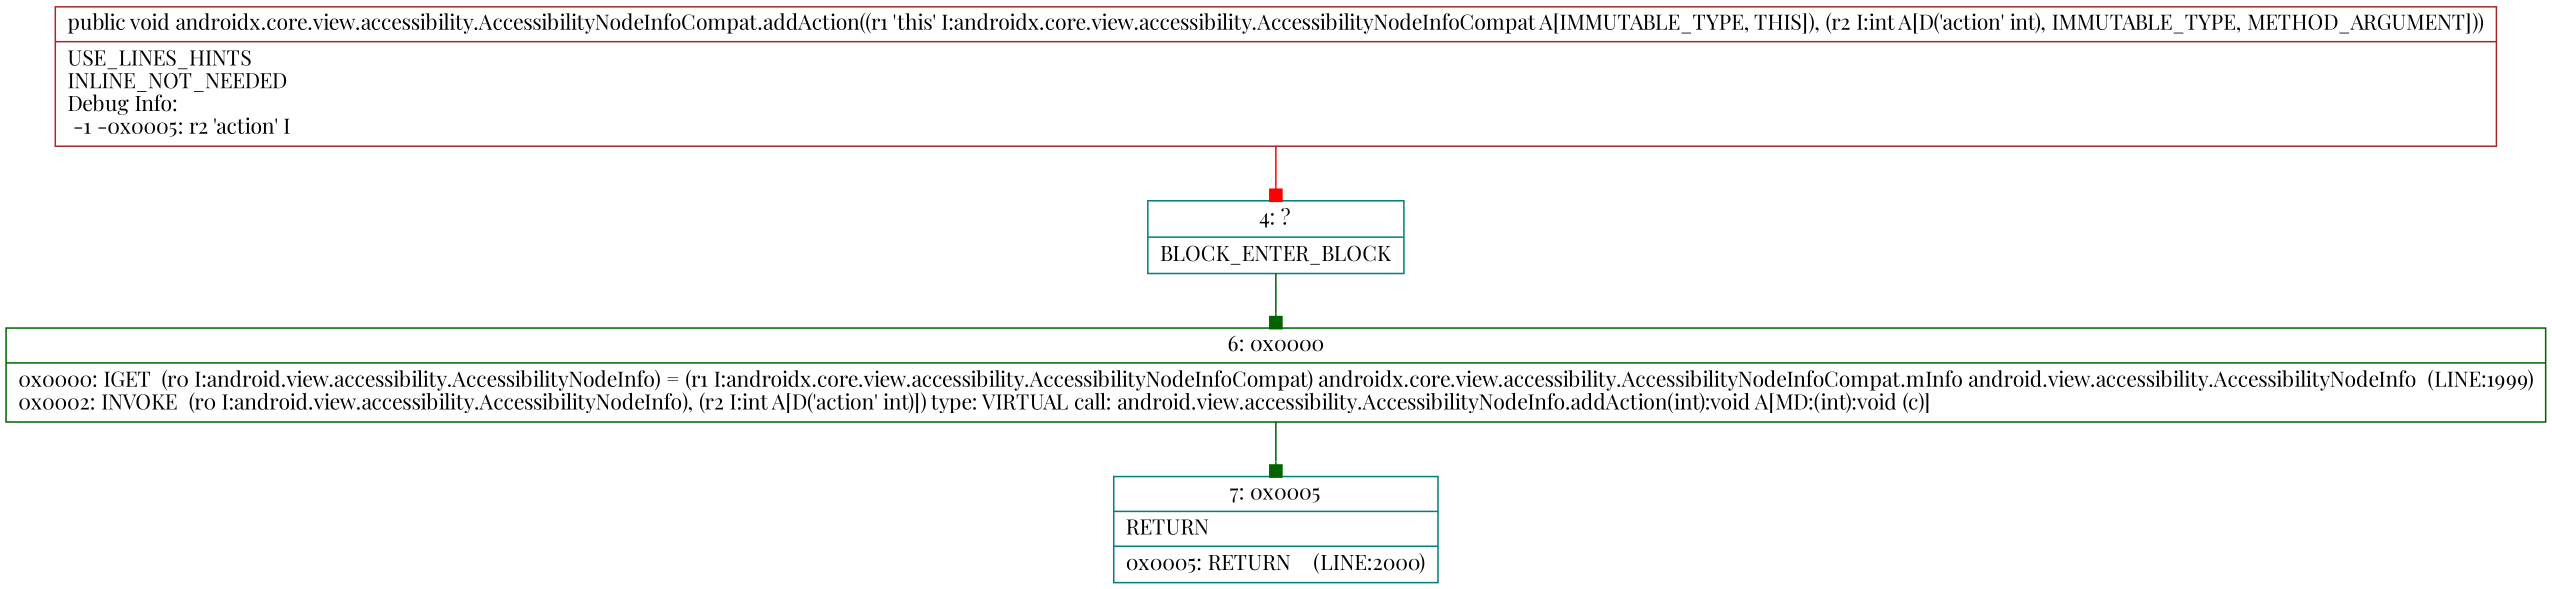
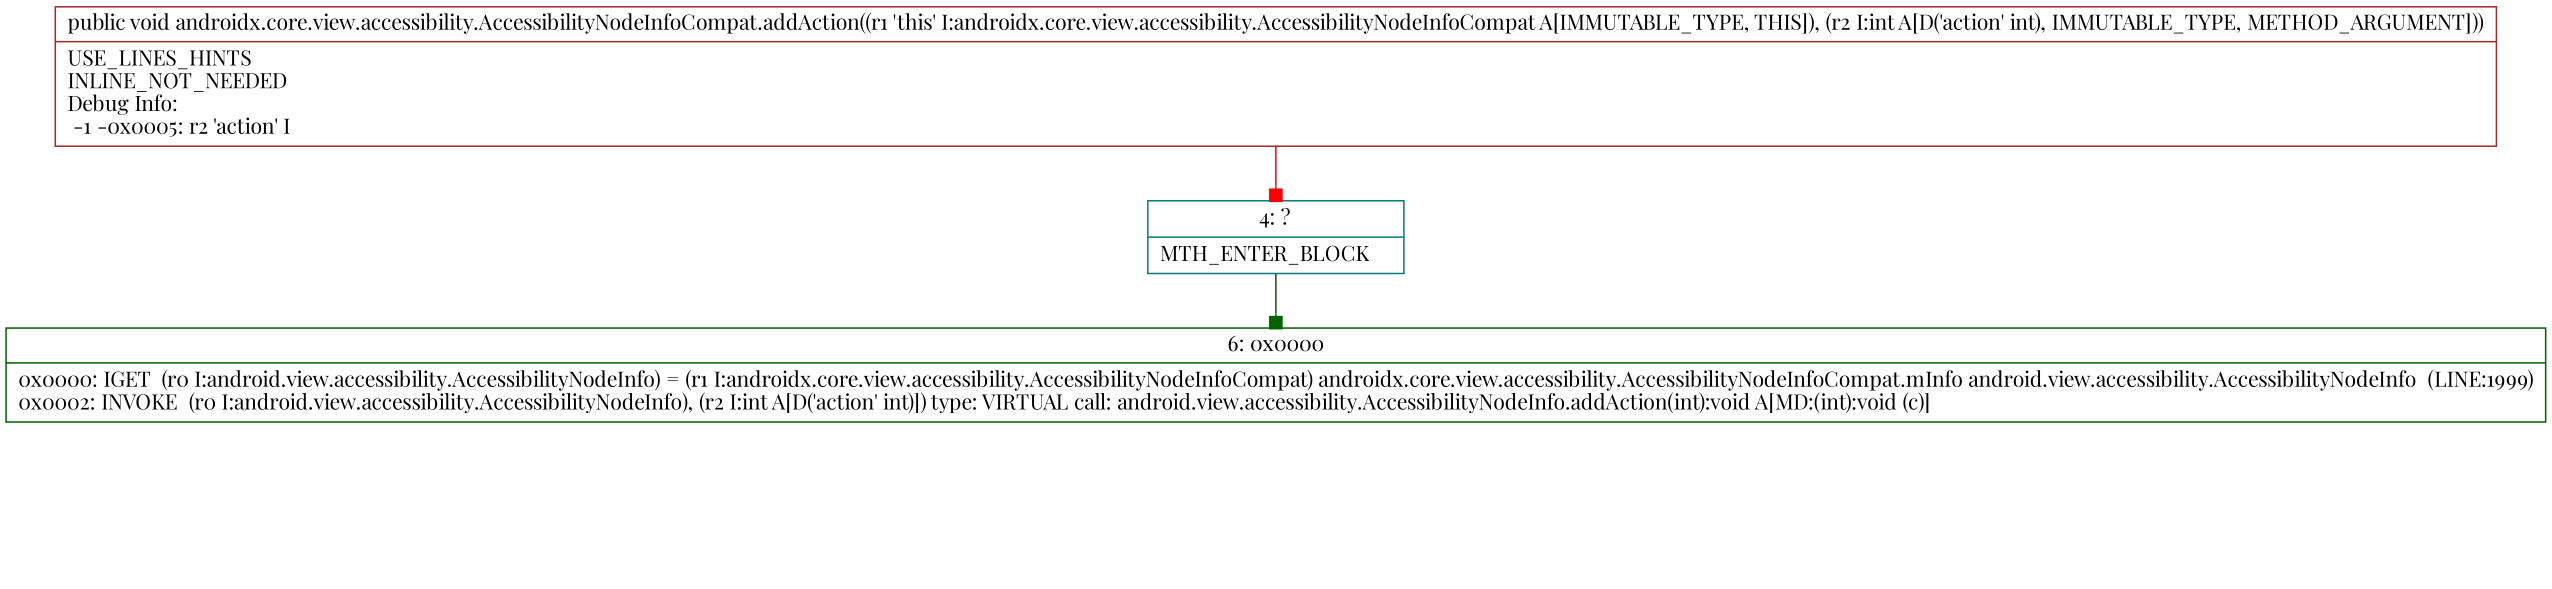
(1276, 255) -> (1265, 255)
(1276, 530) -> none
